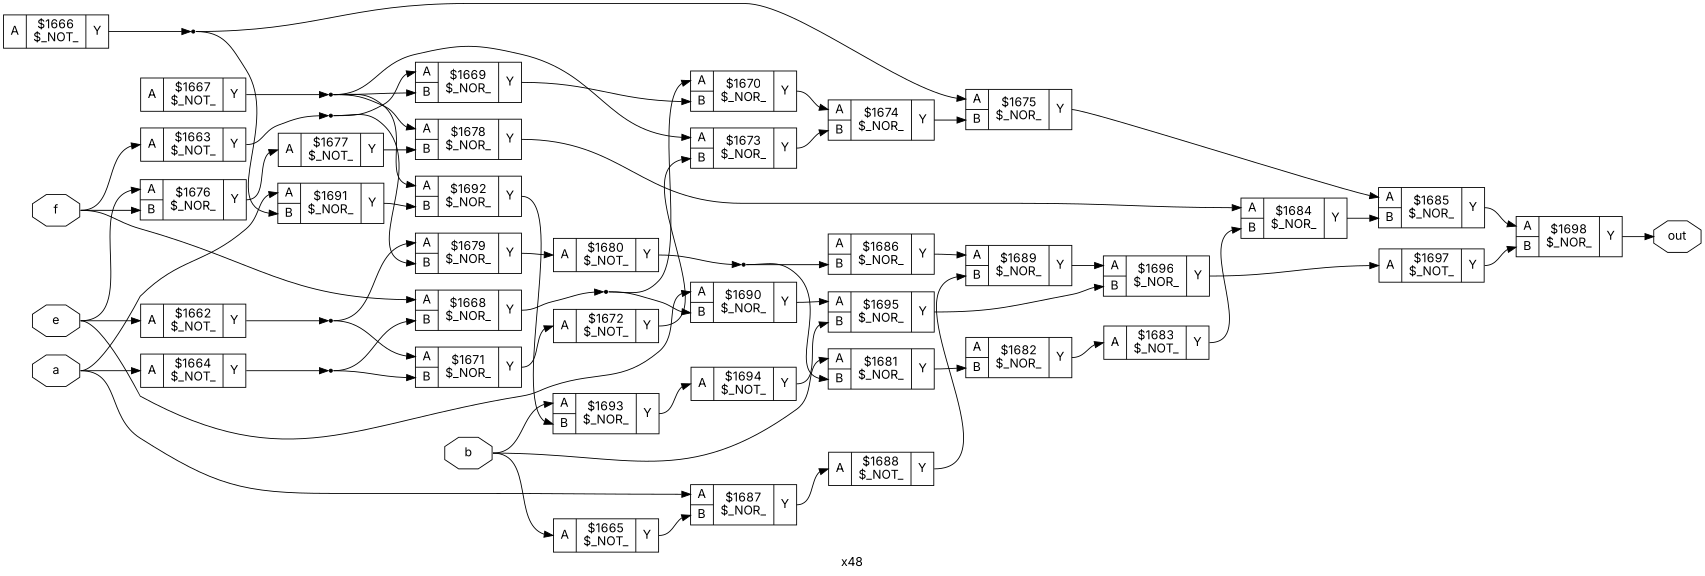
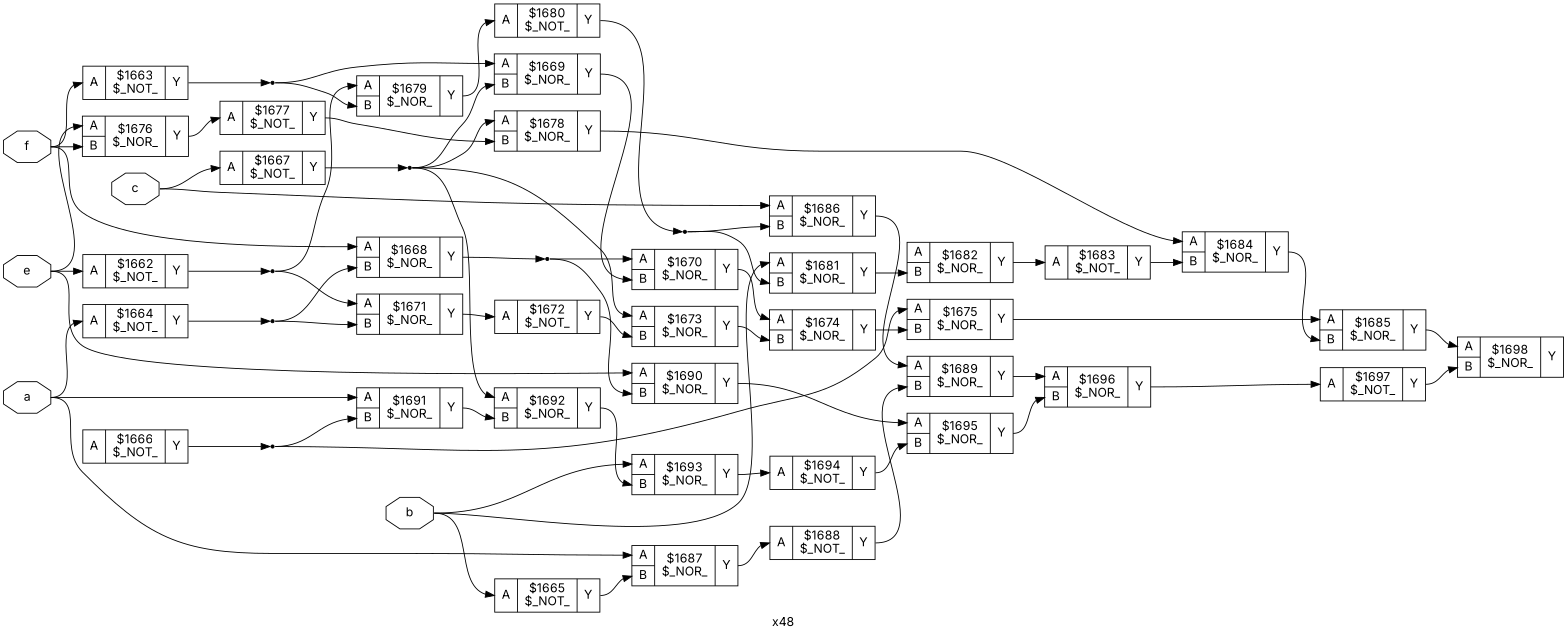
none -> (135, 189)
(1677, 237) -> none
